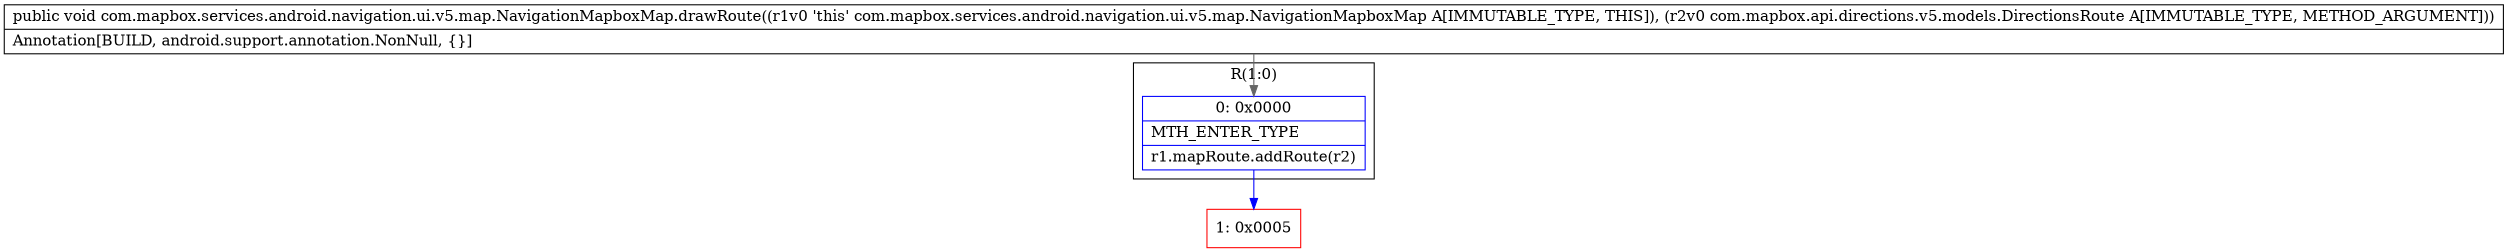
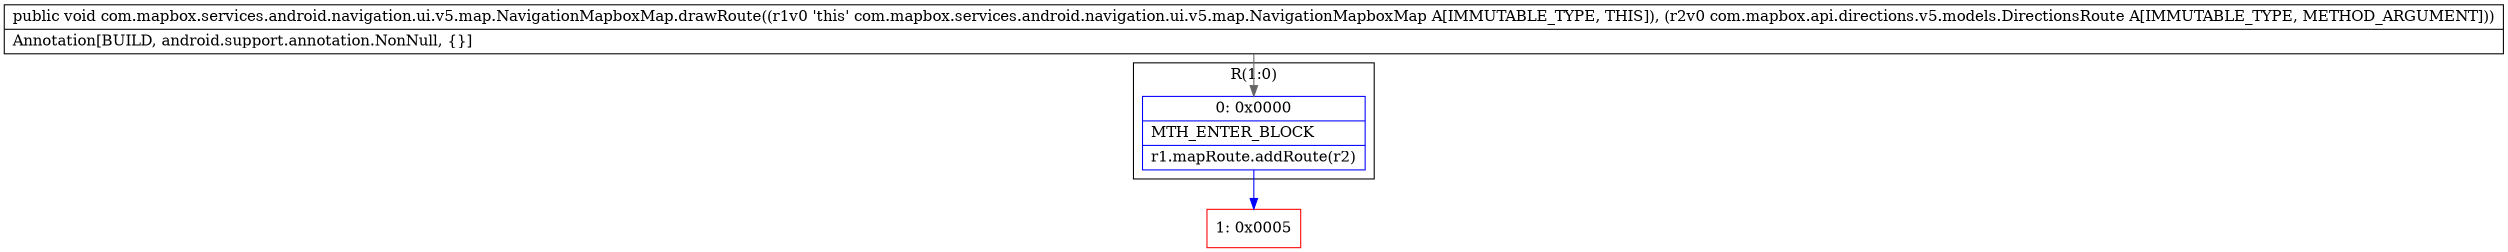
(1226, 133) -> (1233, 133)
